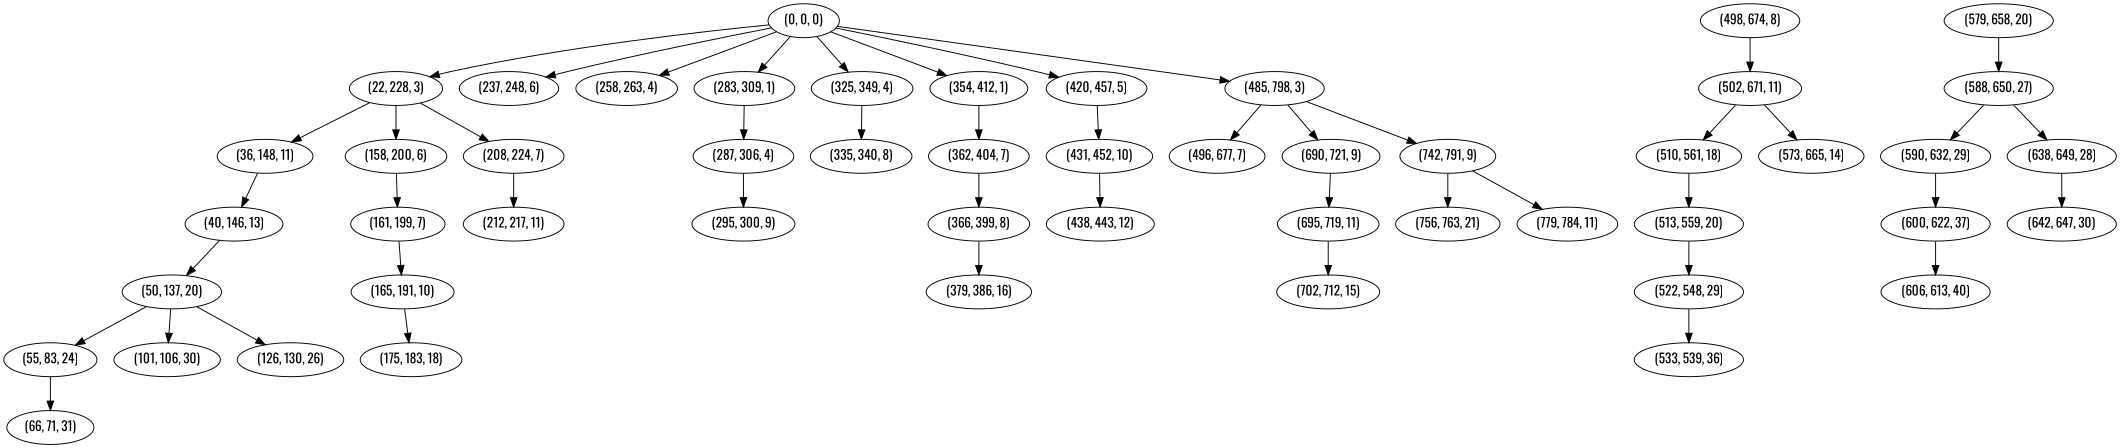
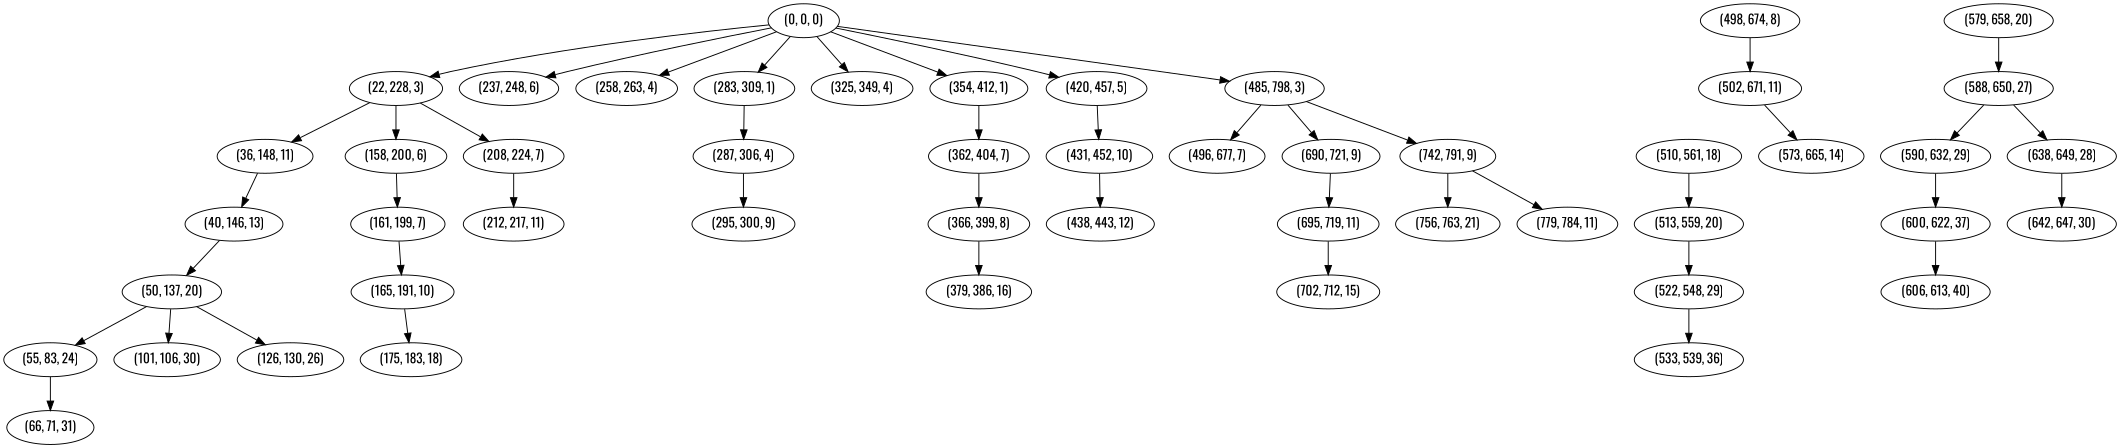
(1723, 119) -> none
(861, 156) -> none
